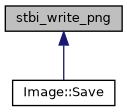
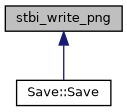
(64, 93) -> (64, 93)
